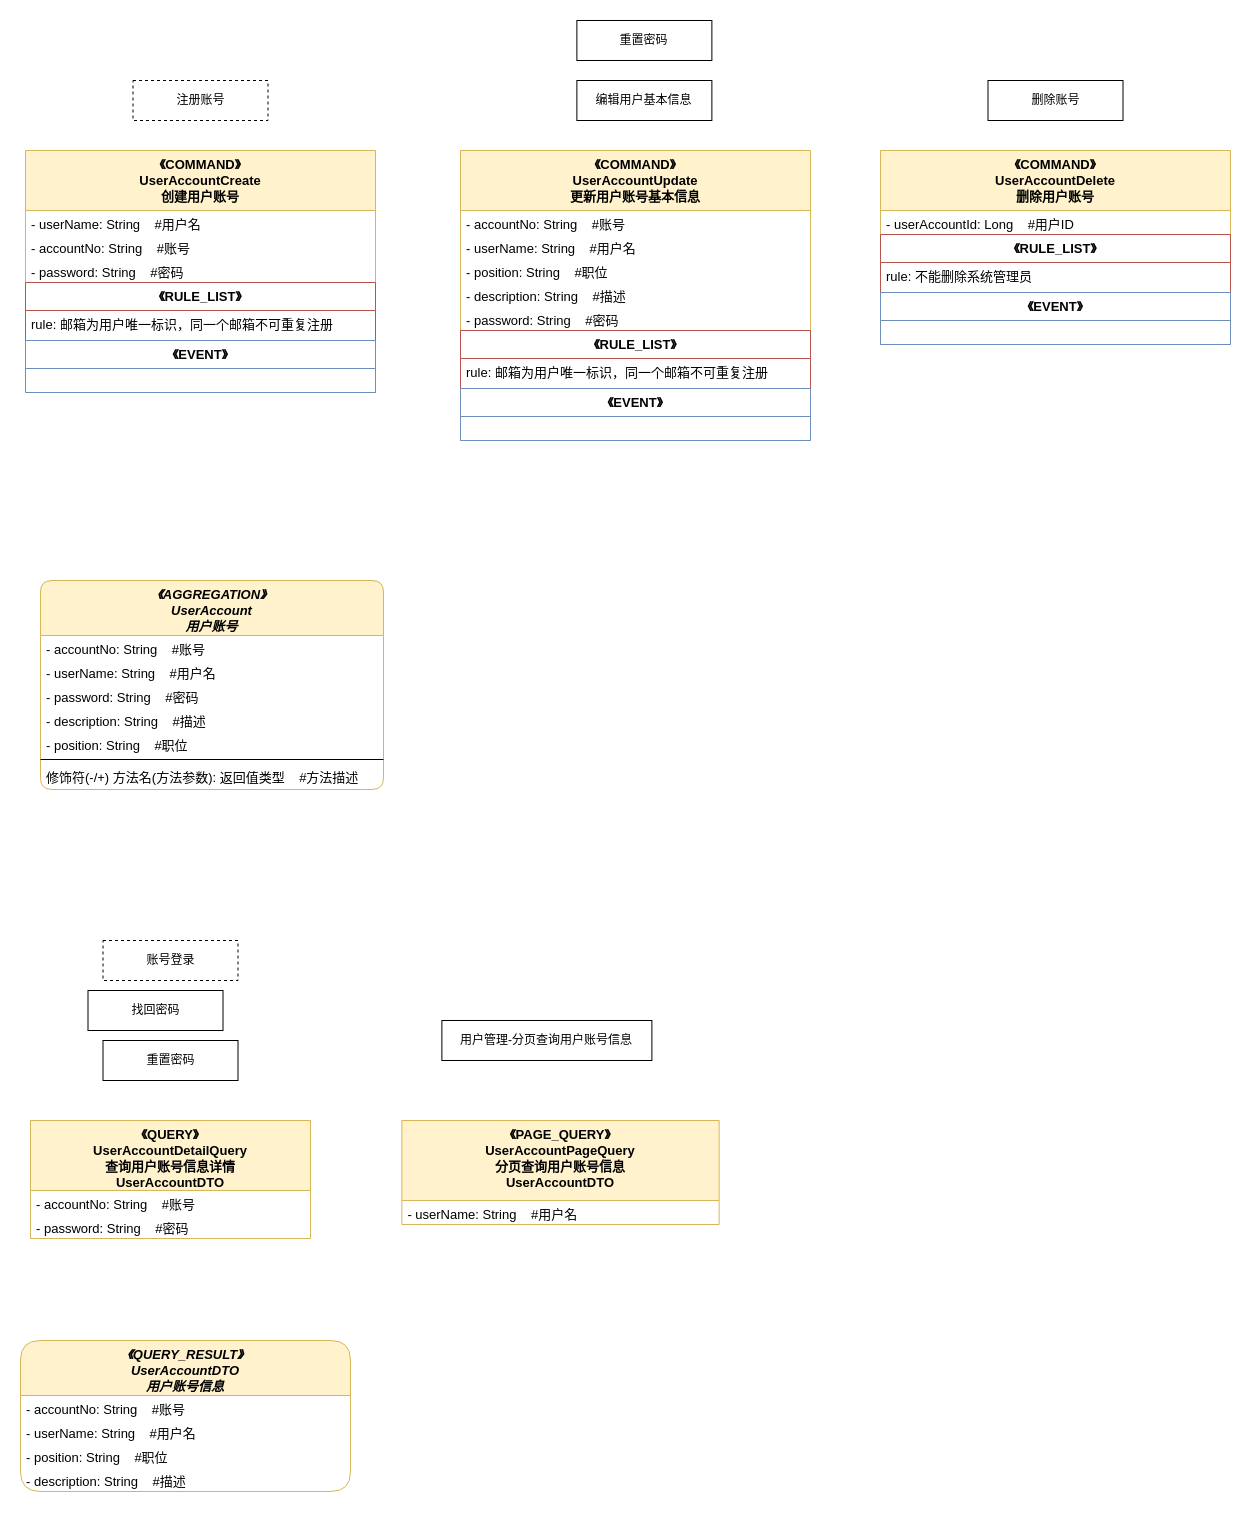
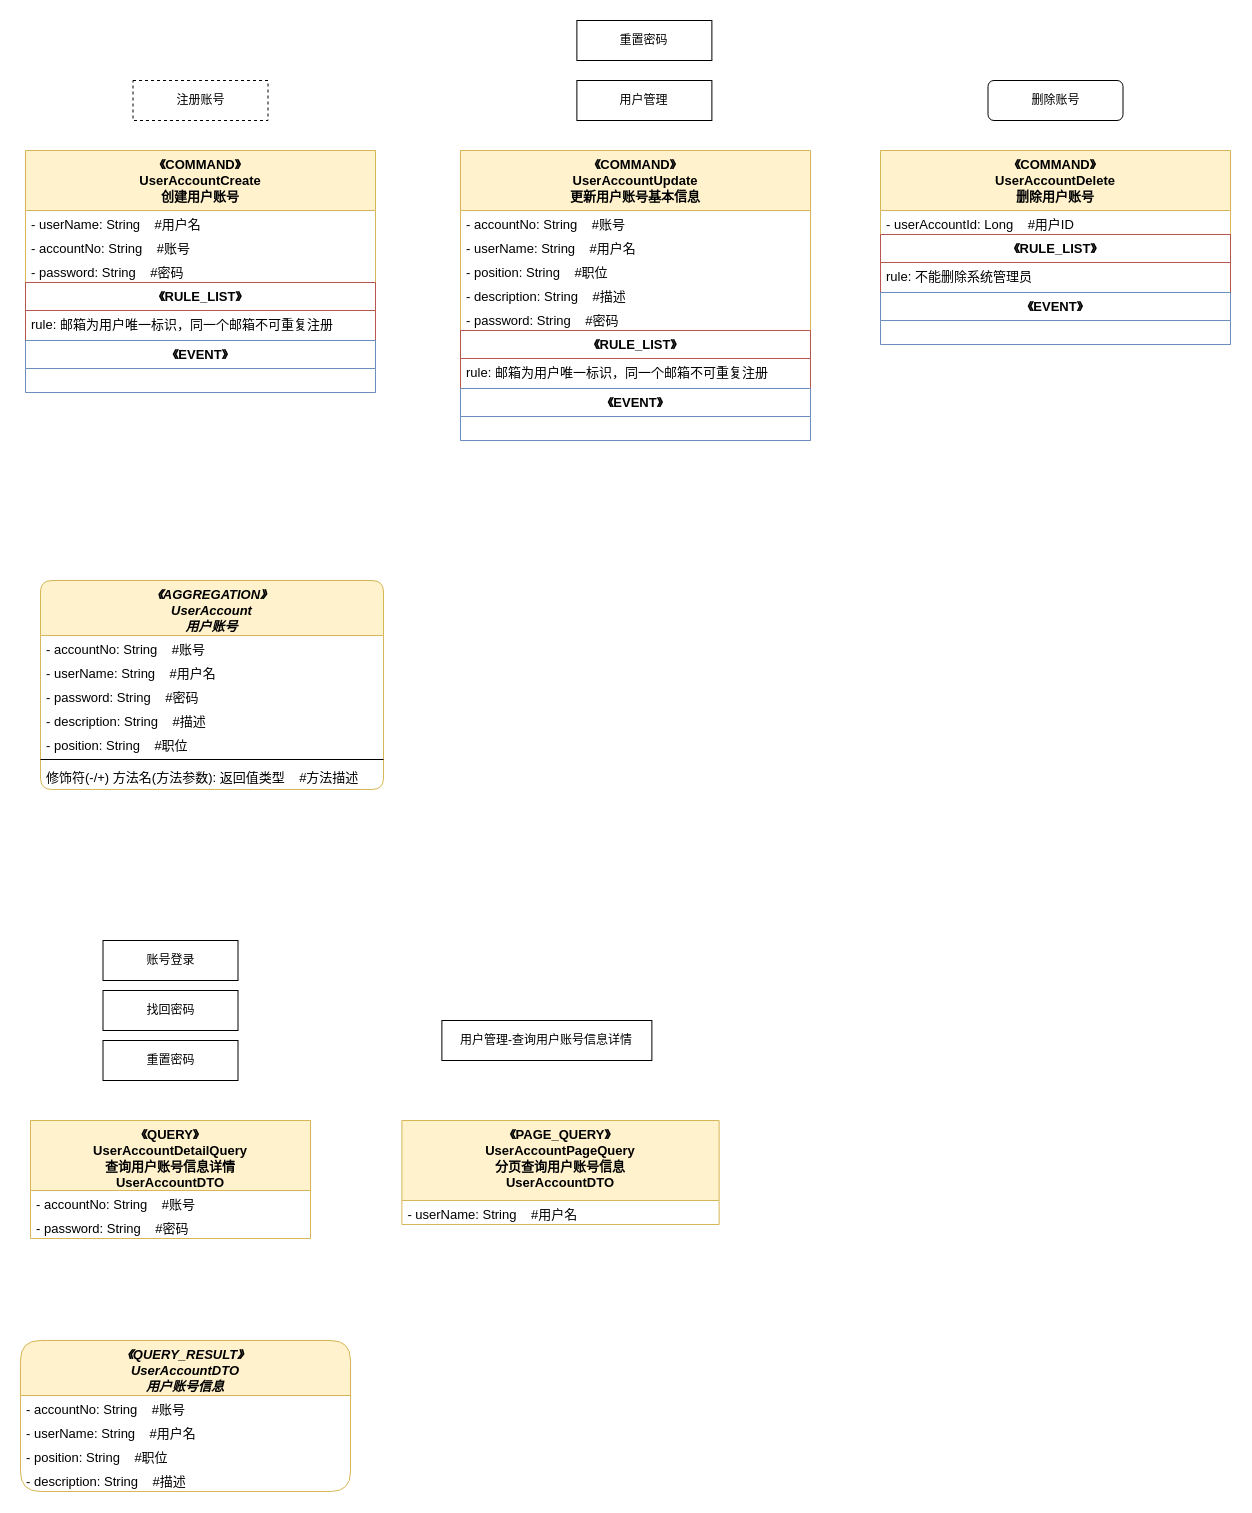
(644, 101) -> (644, 101)
(1056, 101) -> (1056, 101)
(171, 961) -> (171, 961)
(156, 1011) -> (171, 1011)
(547, 1041) -> (547, 1041)
